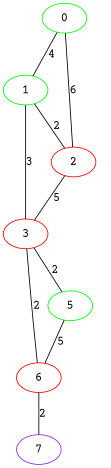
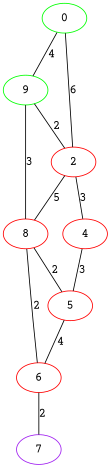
(26, 90) -> (26, 90)
(26, 234) -> (26, 234)
none -> (85, 234)
(70, 306) -> (70, 306)
(61, 342) -> (61, 342)
